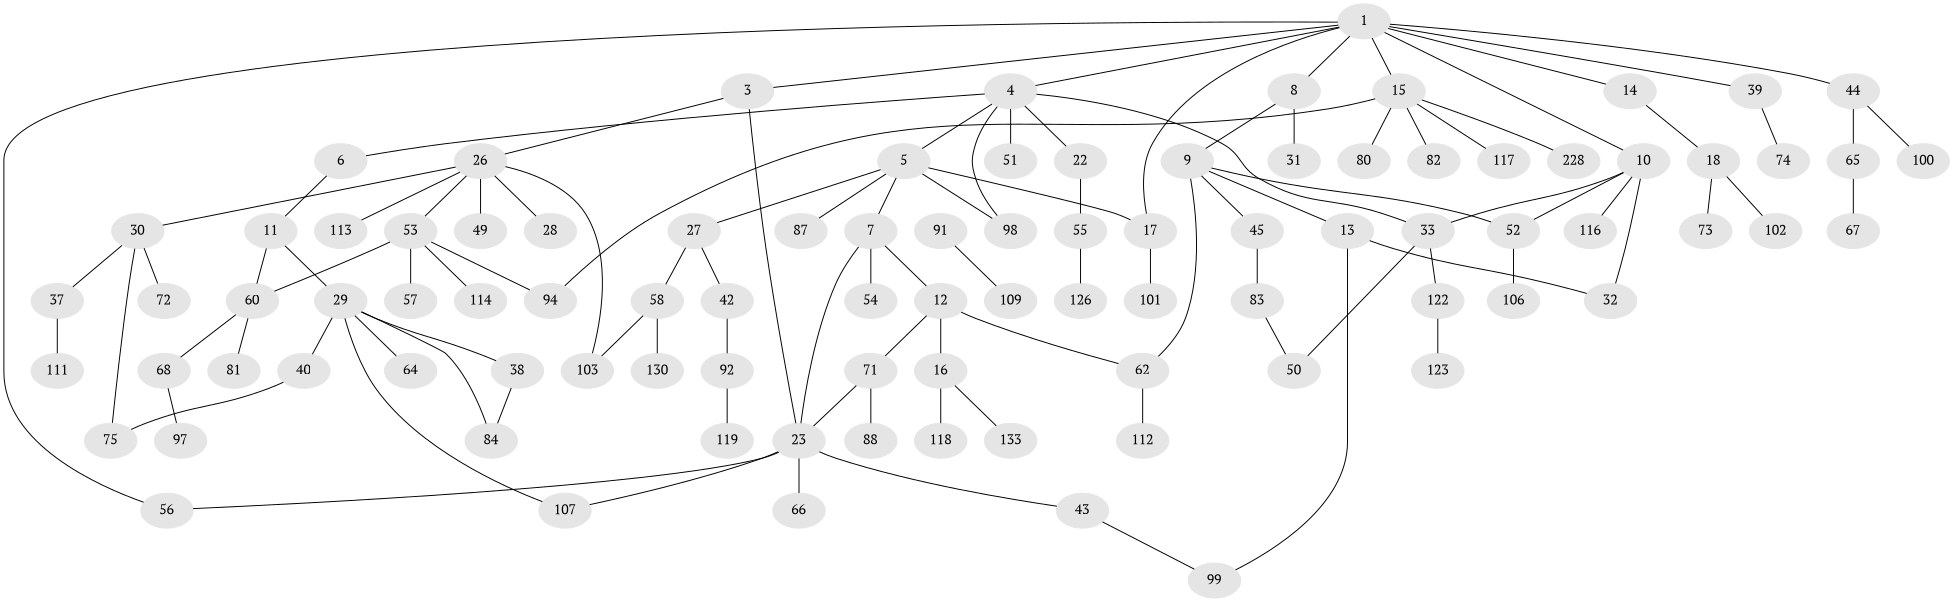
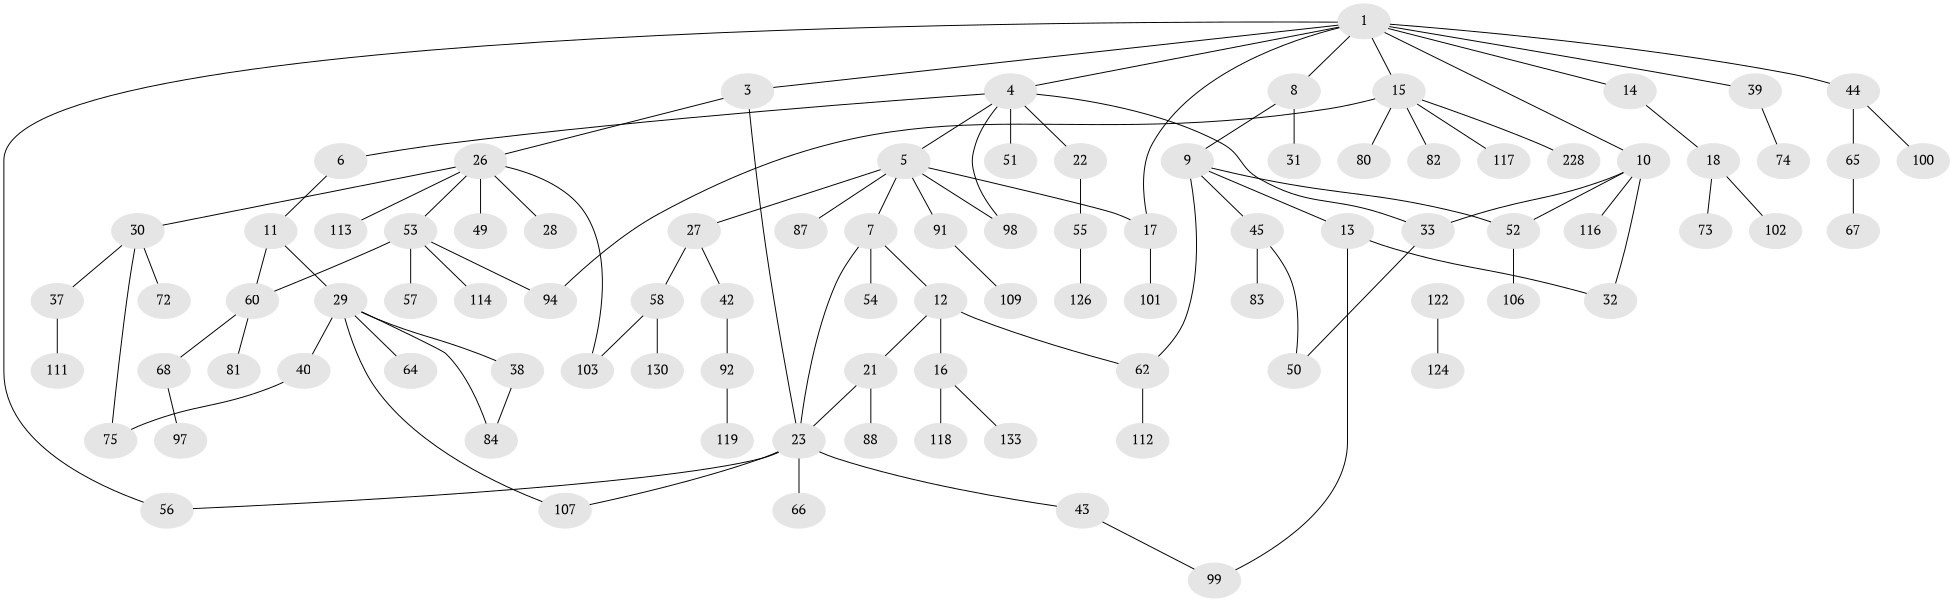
none -> (922, 196)
(1433, 266) -> none
(1276, 336) -> (1295, 297)
(871, 371) -> (871, 371)
(1438, 371) -> (1438, 371)
